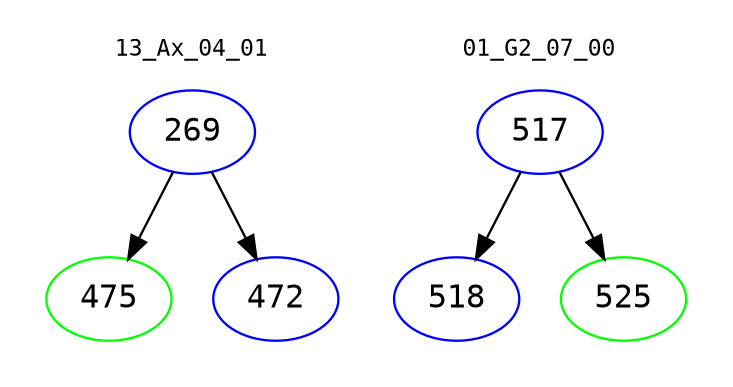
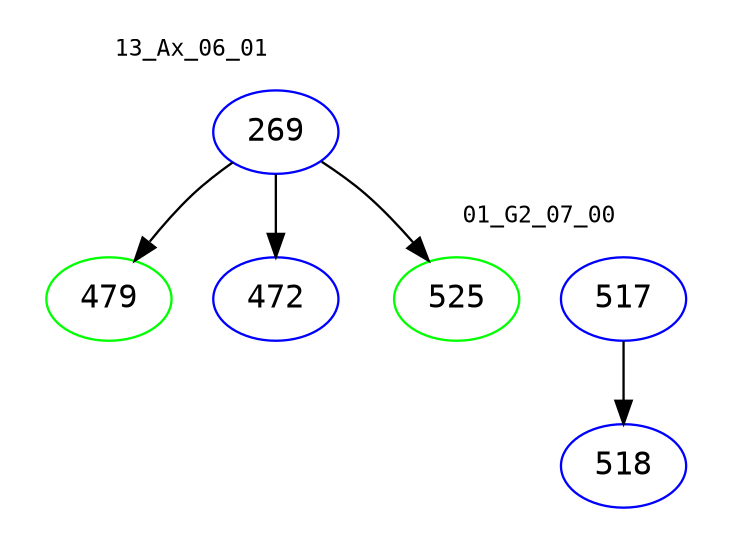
(192, 50) -> (192, 50)
(576, 205) -> (390, 218)
(109, 299) -> (109, 299)
